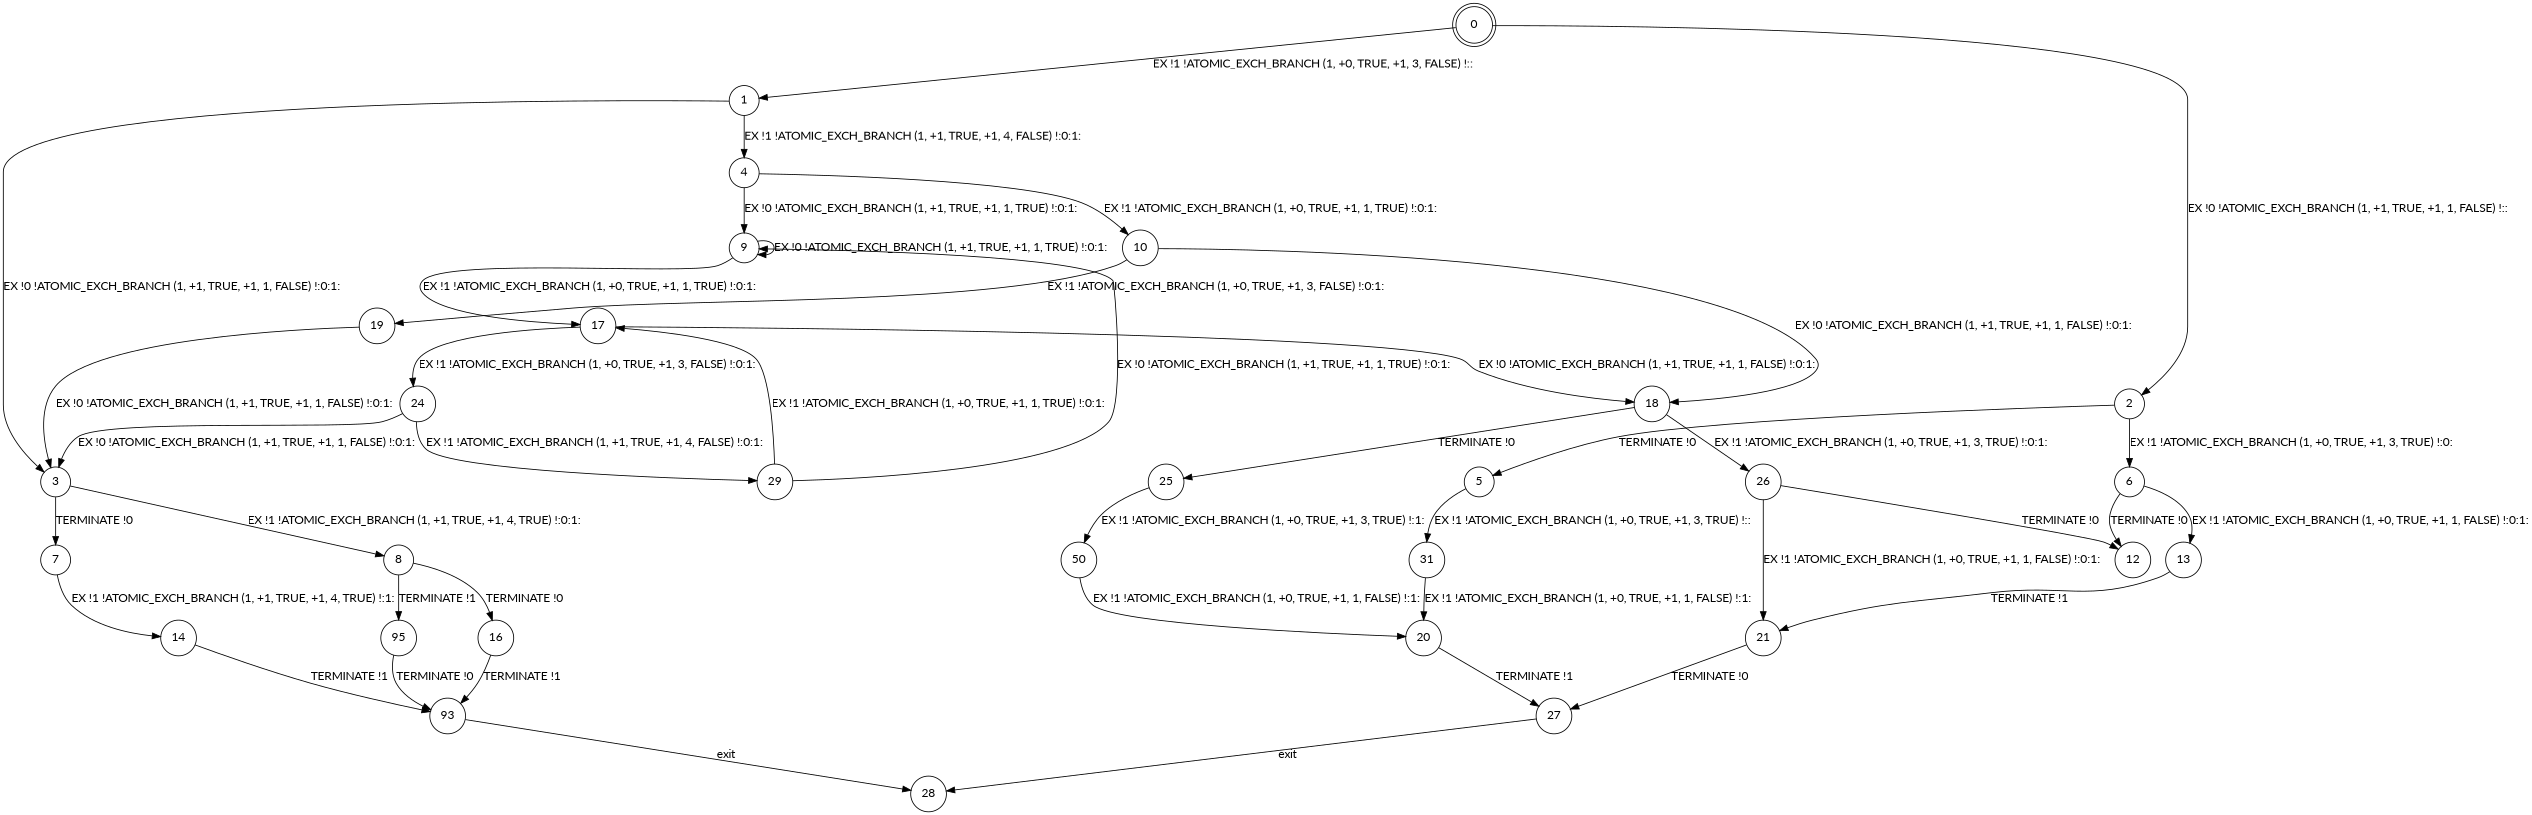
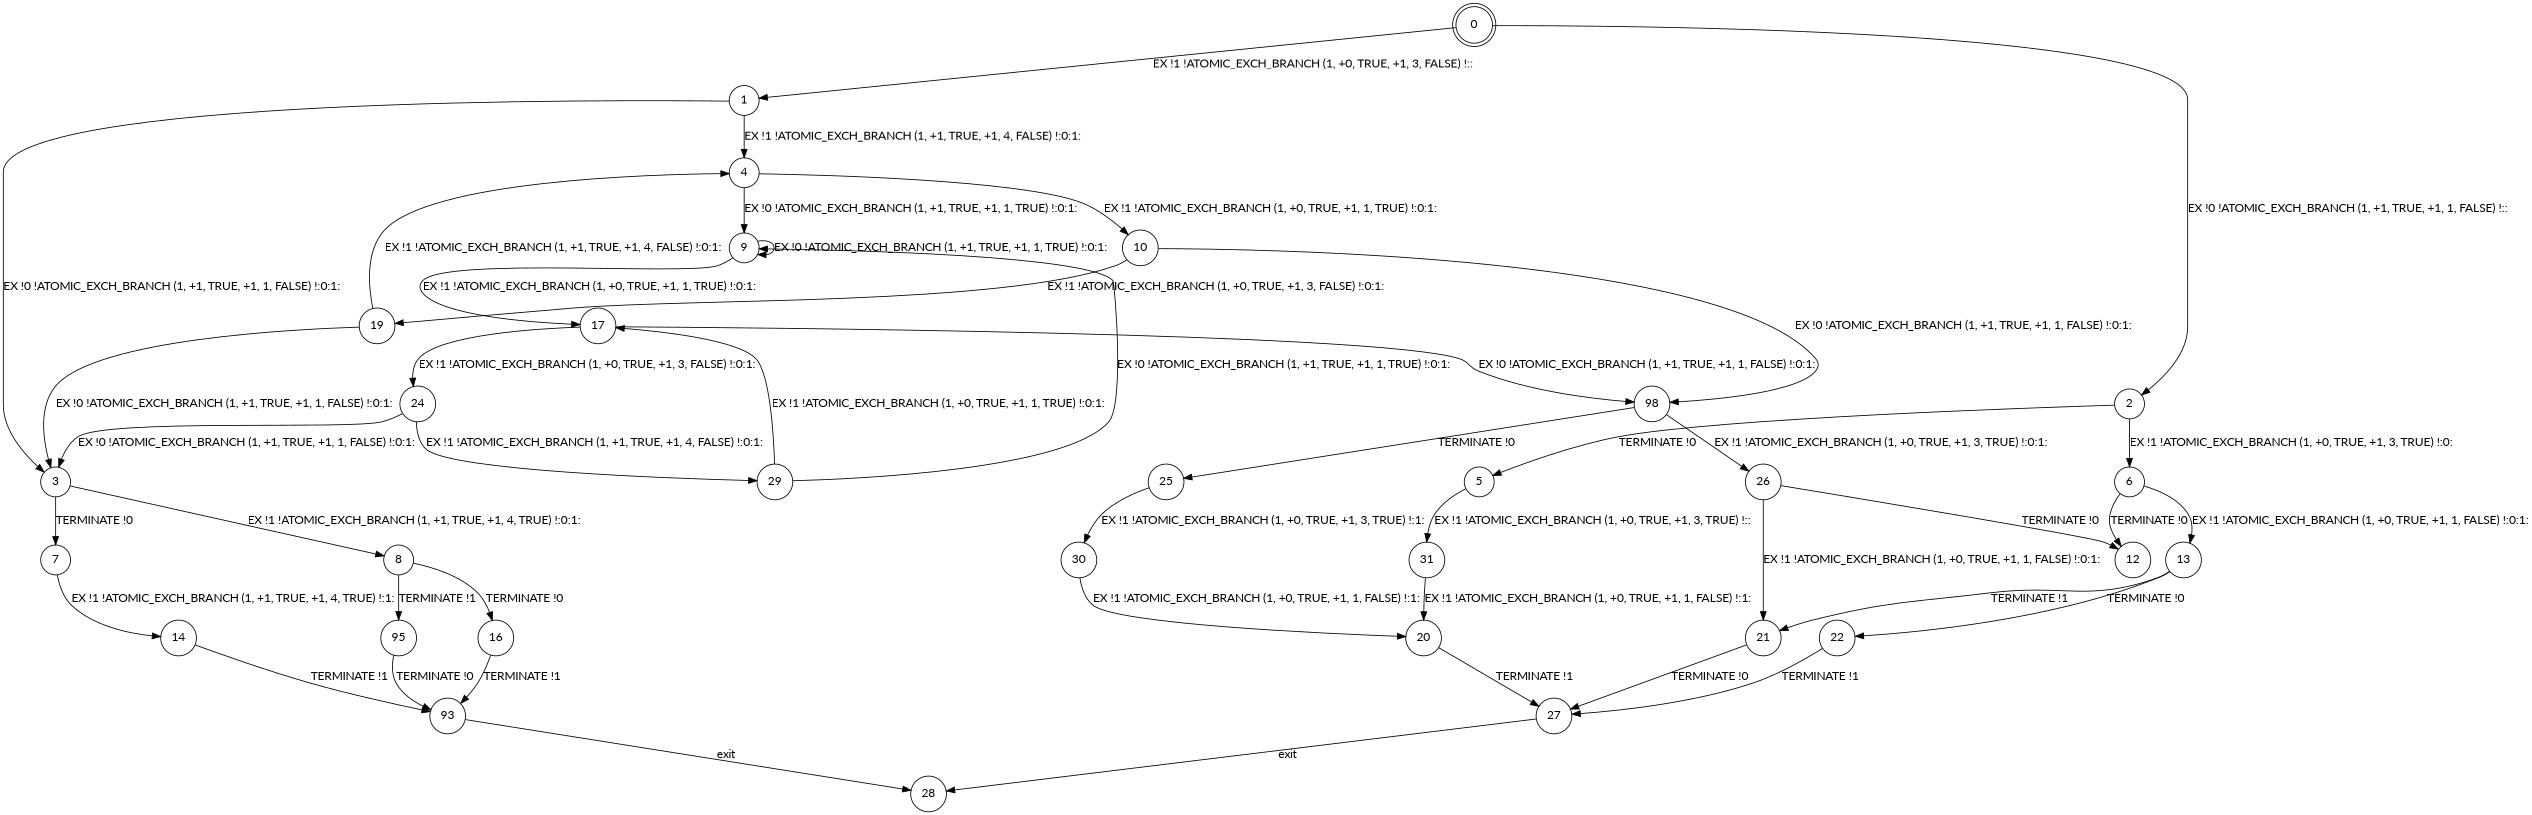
none -> (508, 189)
(1652, 404) -> (1652, 404)
(1079, 560) -> (1079, 560)
none -> (1837, 638)
